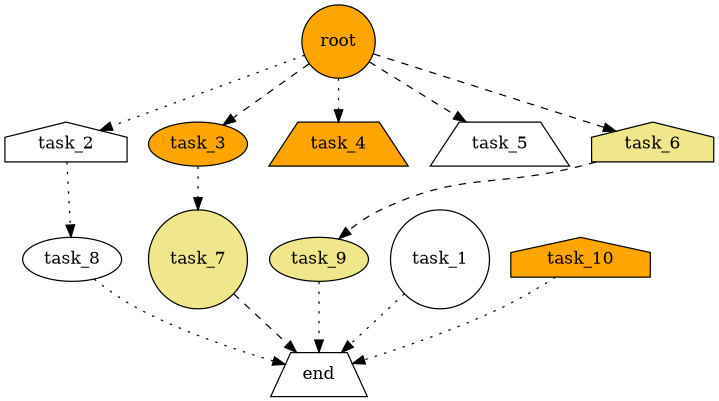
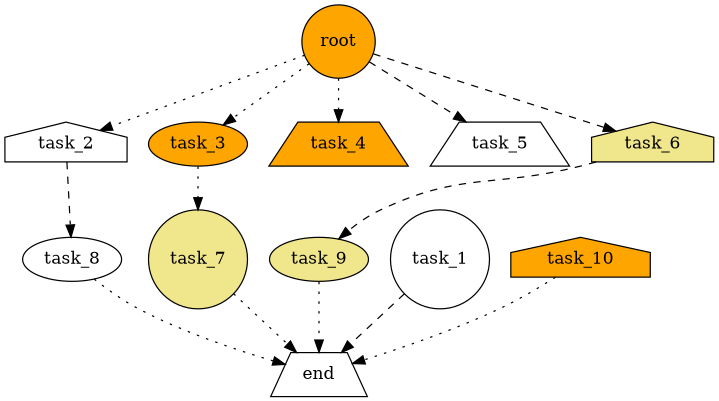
(271, 91) -> (271, 91)
(69, 193) -> (69, 193)
(260, 319) -> (260, 319)
(378, 319) -> (378, 319)
